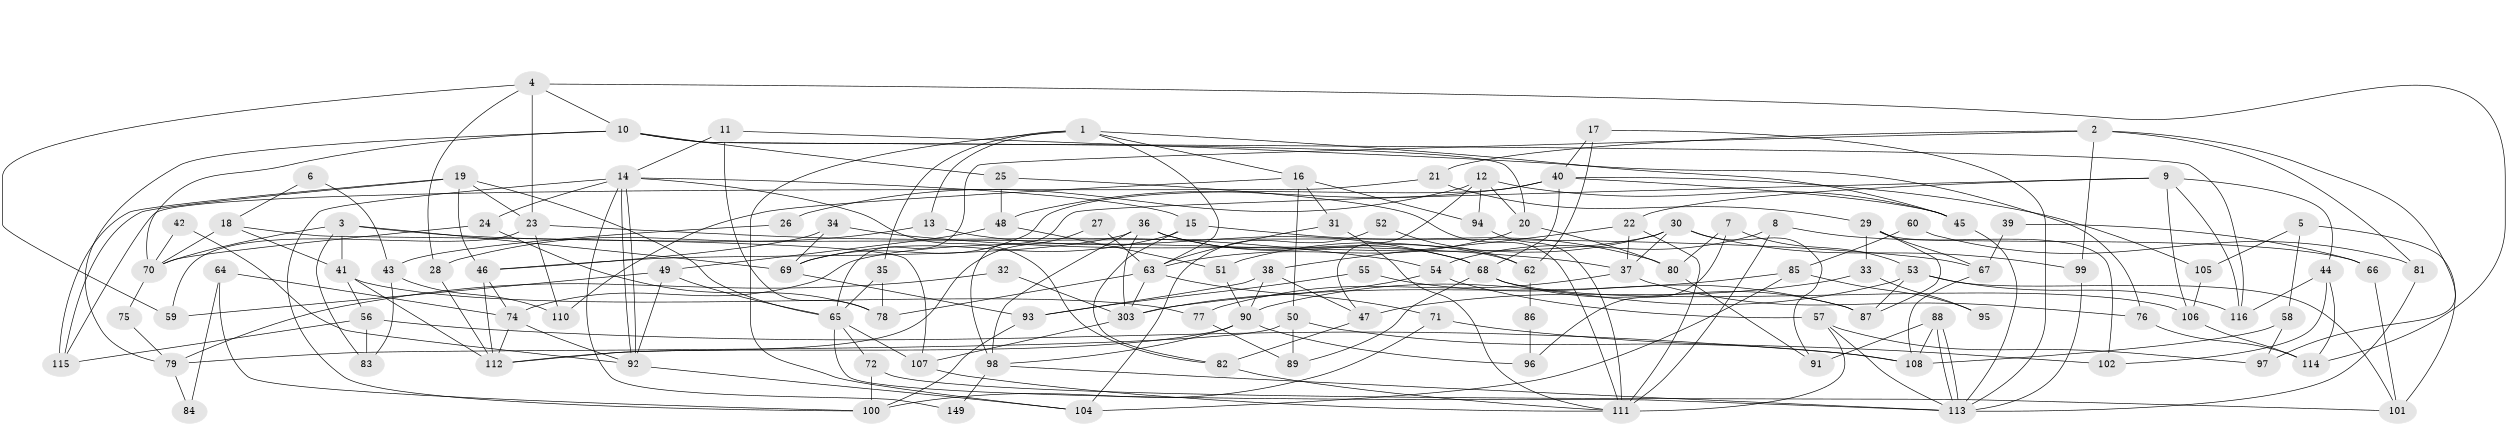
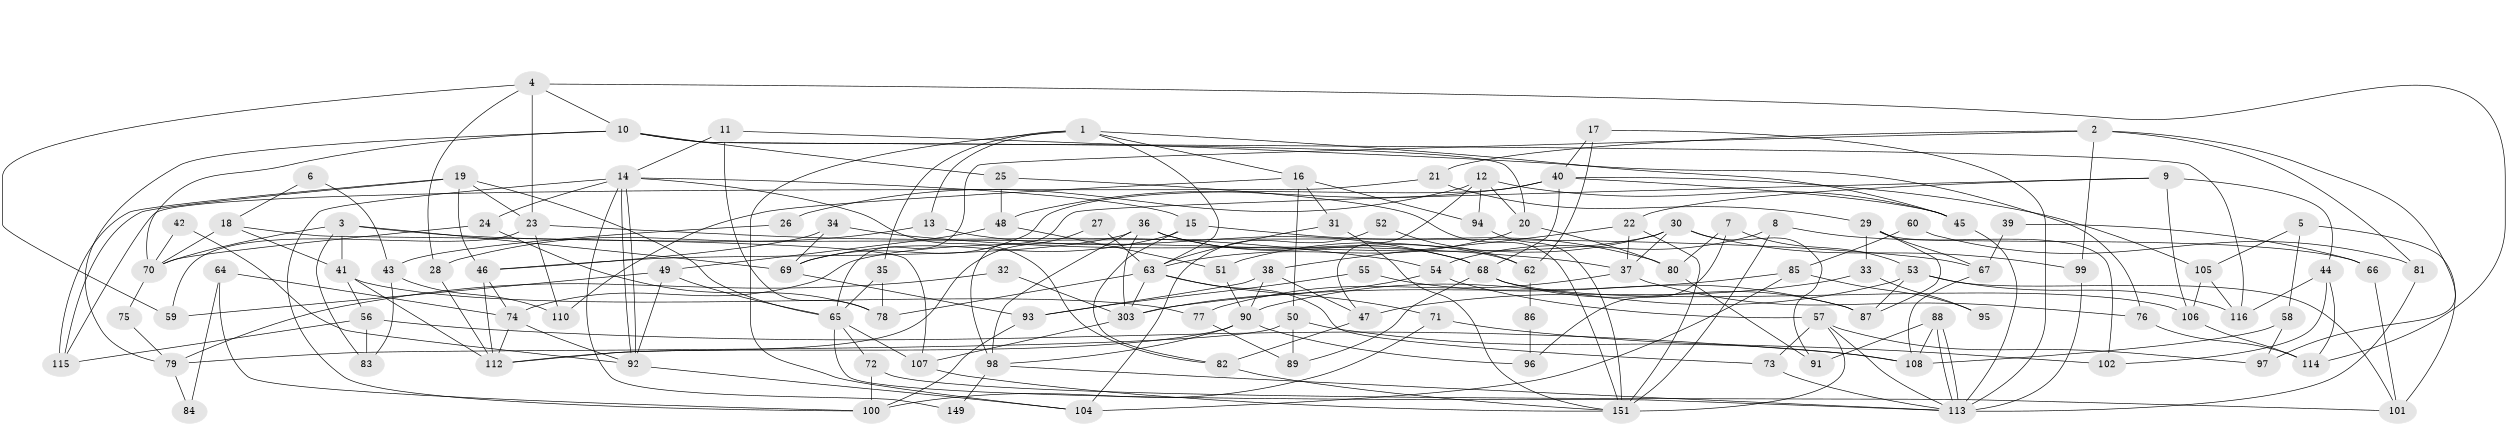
(2224, 250) -> (2222, 294)
none -> (1770, 365)
(1621, 412) -> (1621, 412)
